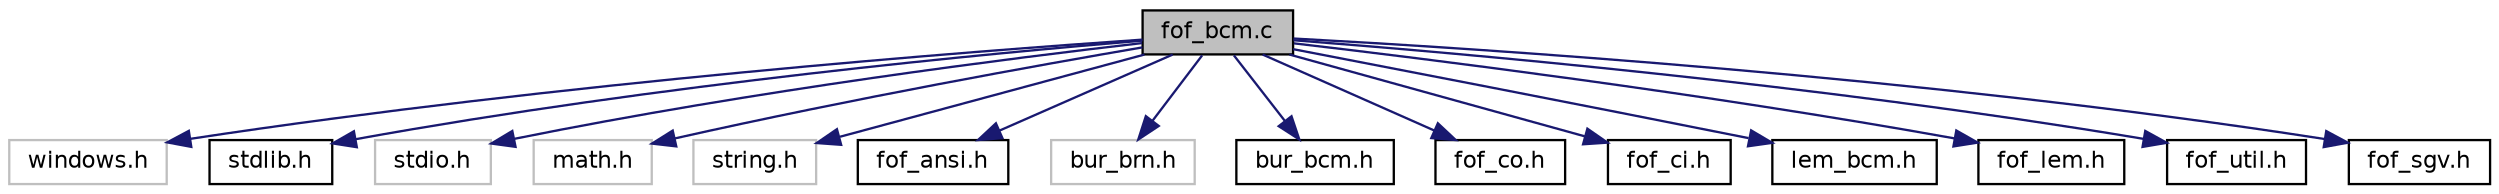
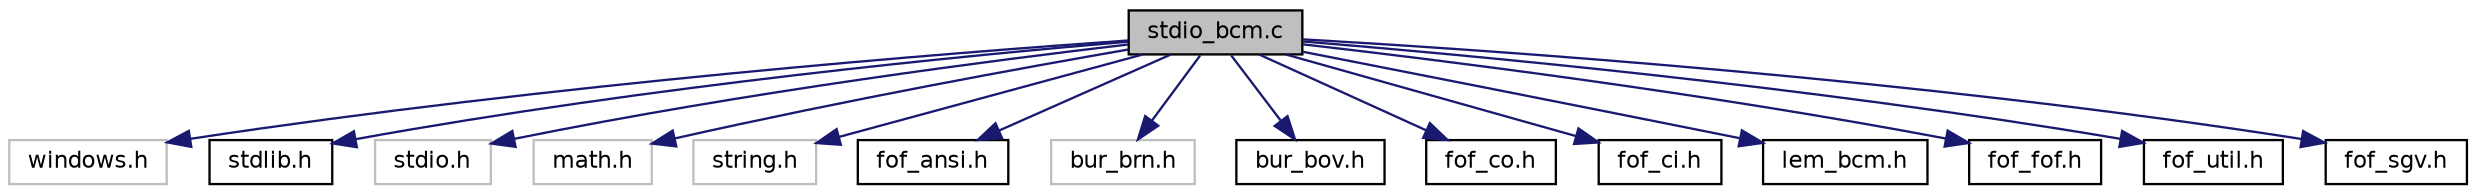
(1218, 32) -> (1216, 32)
(1315, 162) -> (1310, 162)
(2051, 162) -> (2035, 162)
